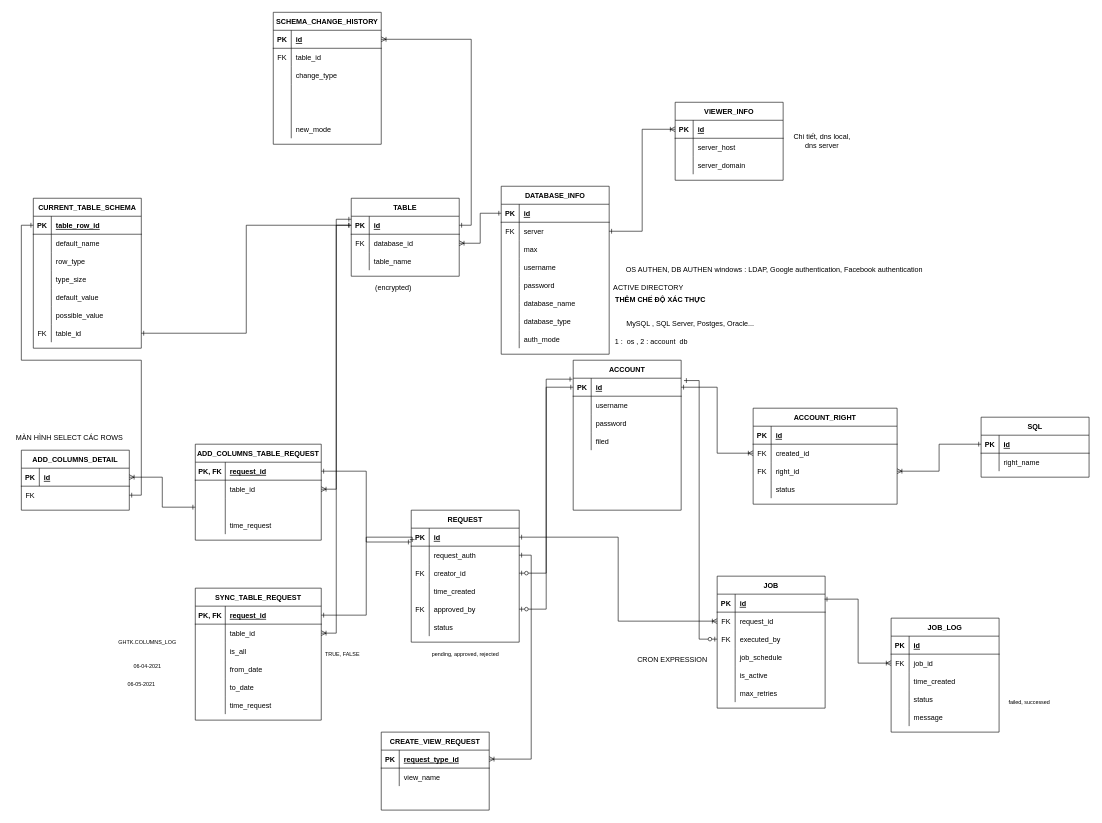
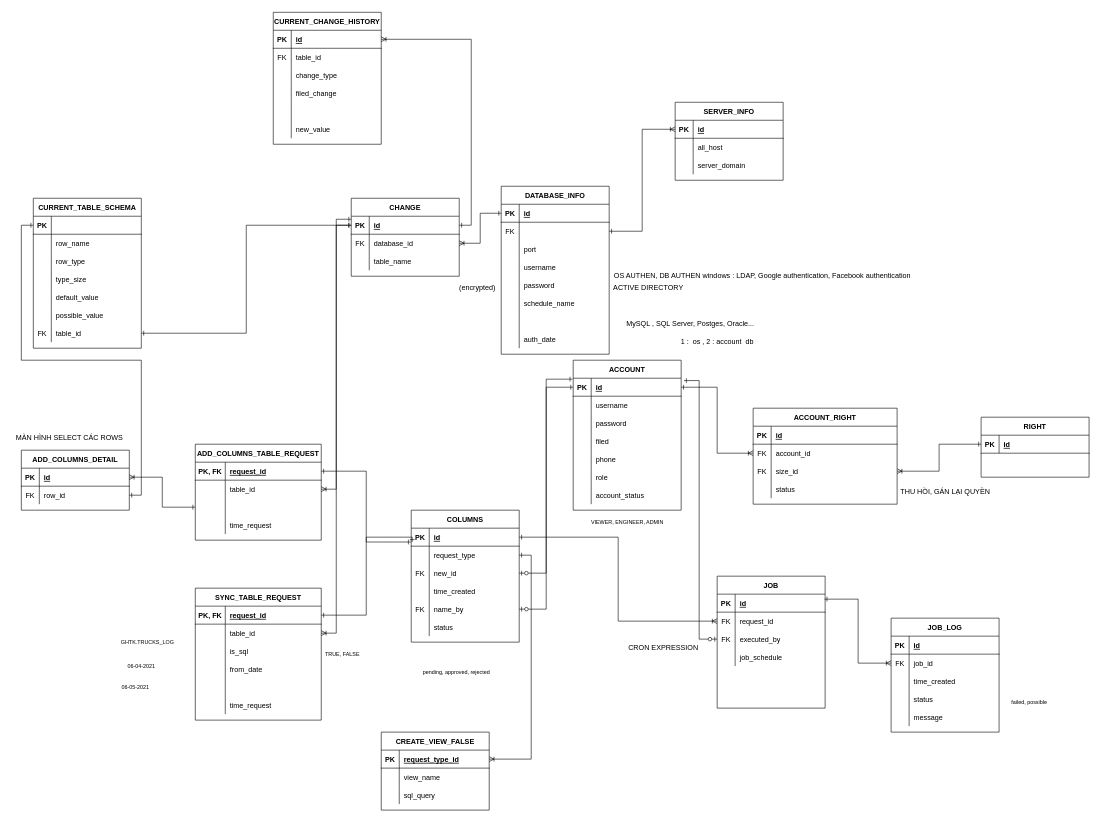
(327, 22) -> (327, 22)
none -> (336, 93)
(729, 112) -> (729, 112)
(312, 130) -> (313, 130)
(822, 141) -> none
(720, 148) -> (712, 148)
(405, 208) -> (405, 208)
(96, 225) -> none
(564, 231) -> none
(79, 244) -> (72, 244)
(530, 250) -> (532, 250)
(774, 270) -> (762, 276)
(393, 288) -> (477, 288)
(660, 300) -> none
(550, 304) -> (549, 304)
(564, 321) -> none
(542, 340) -> (542, 340)
(651, 342) -> (717, 342)
(1035, 427) -> (1035, 427)
(795, 454) -> (795, 454)
none -> (636, 459)
(1044, 462) -> none
(790, 472) -> (788, 472)
none -> (636, 477)
none -> (945, 492)
none -> (84, 495)
none -> (636, 495)
(465, 520) -> (465, 520)
none -> (627, 522)
(458, 556) -> (458, 556)
(453, 574) -> (445, 574)
(456, 610) -> (448, 610)
(148, 642) -> (148, 642)
(239, 652) -> (240, 652)
(465, 654) -> (456, 672)
(672, 660) -> (663, 648)
(147, 666) -> (141, 666)
(780, 675) -> none
(141, 684) -> (135, 687)
(273, 687) -> none
(780, 693) -> none
(1030, 702) -> (1030, 702)
(435, 742) -> (435, 742)
none -> (444, 795)
